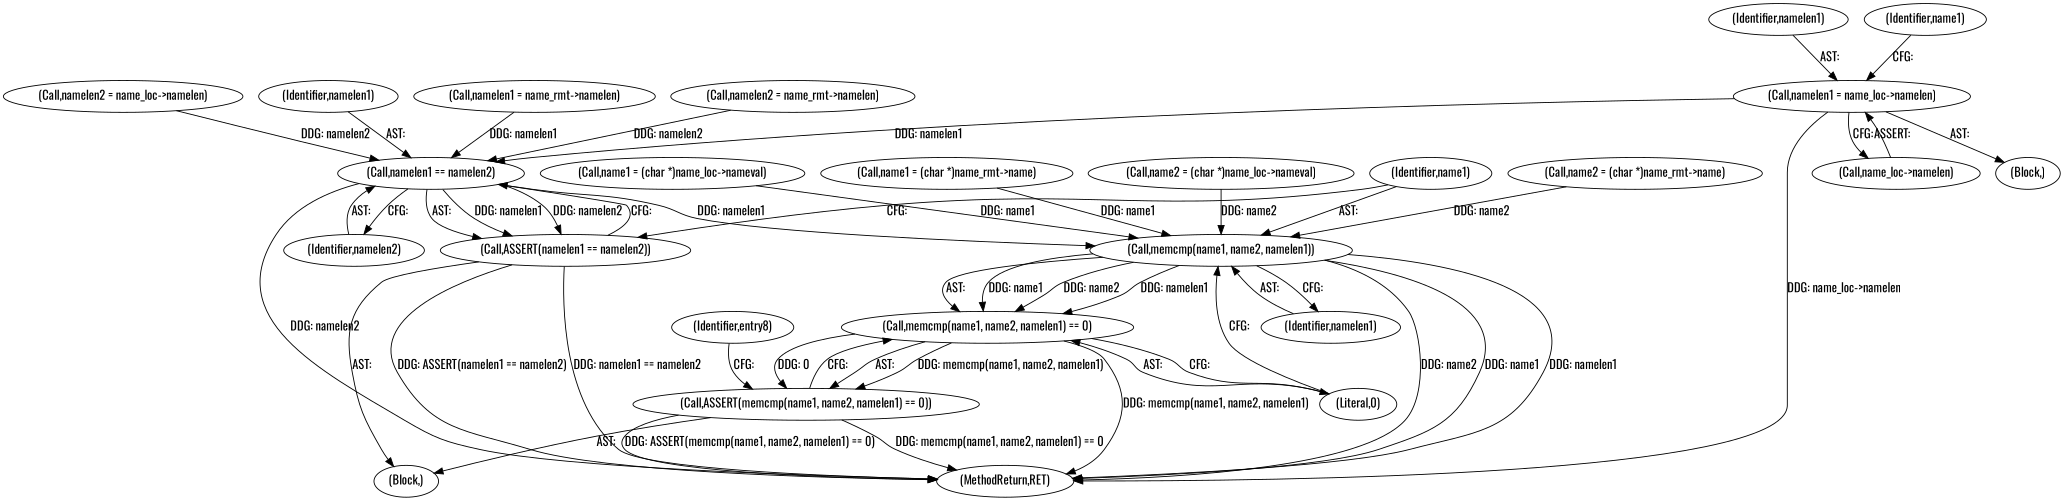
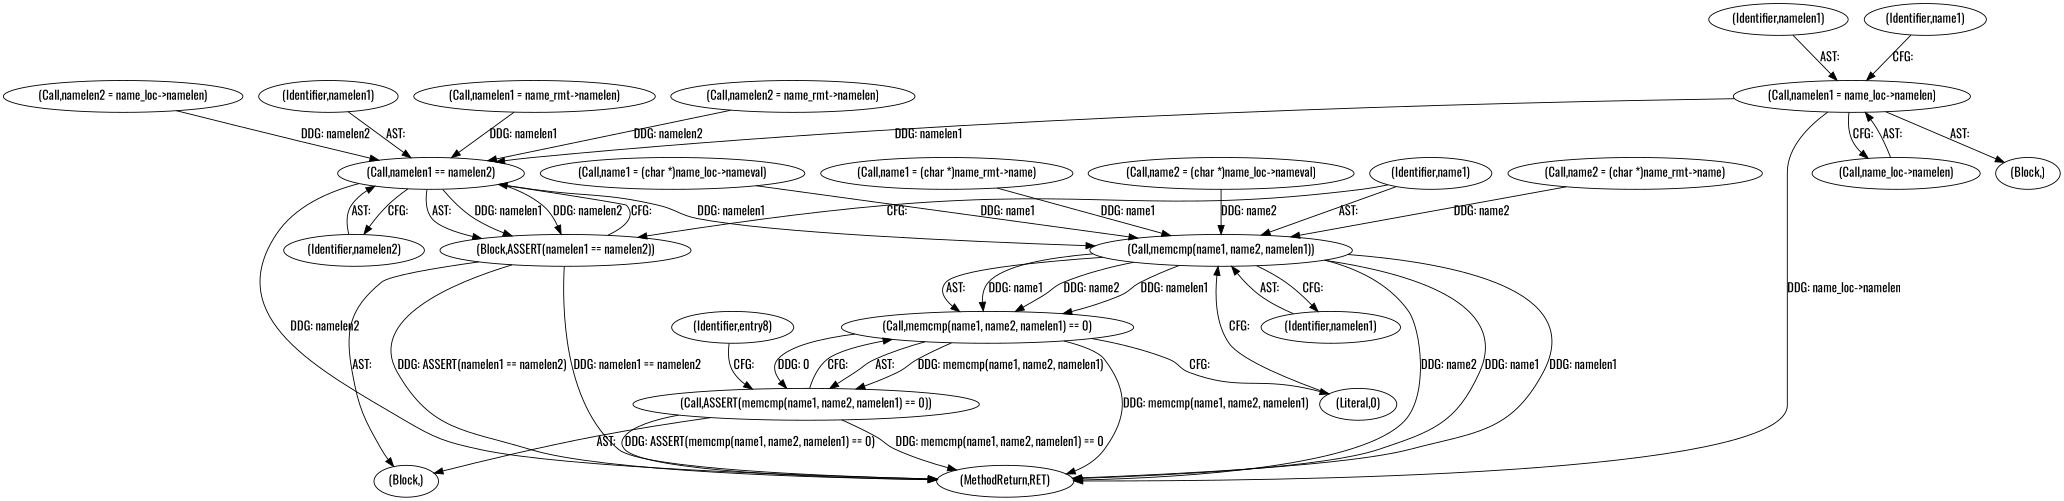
(1894, 135) -> (1894, 135)
(566, 250) -> (566, 250)
(1200, 385) -> none
